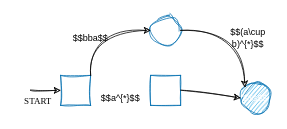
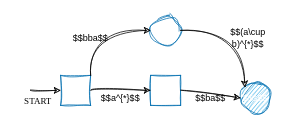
none -> (120, 90)
none -> (210, 98)
